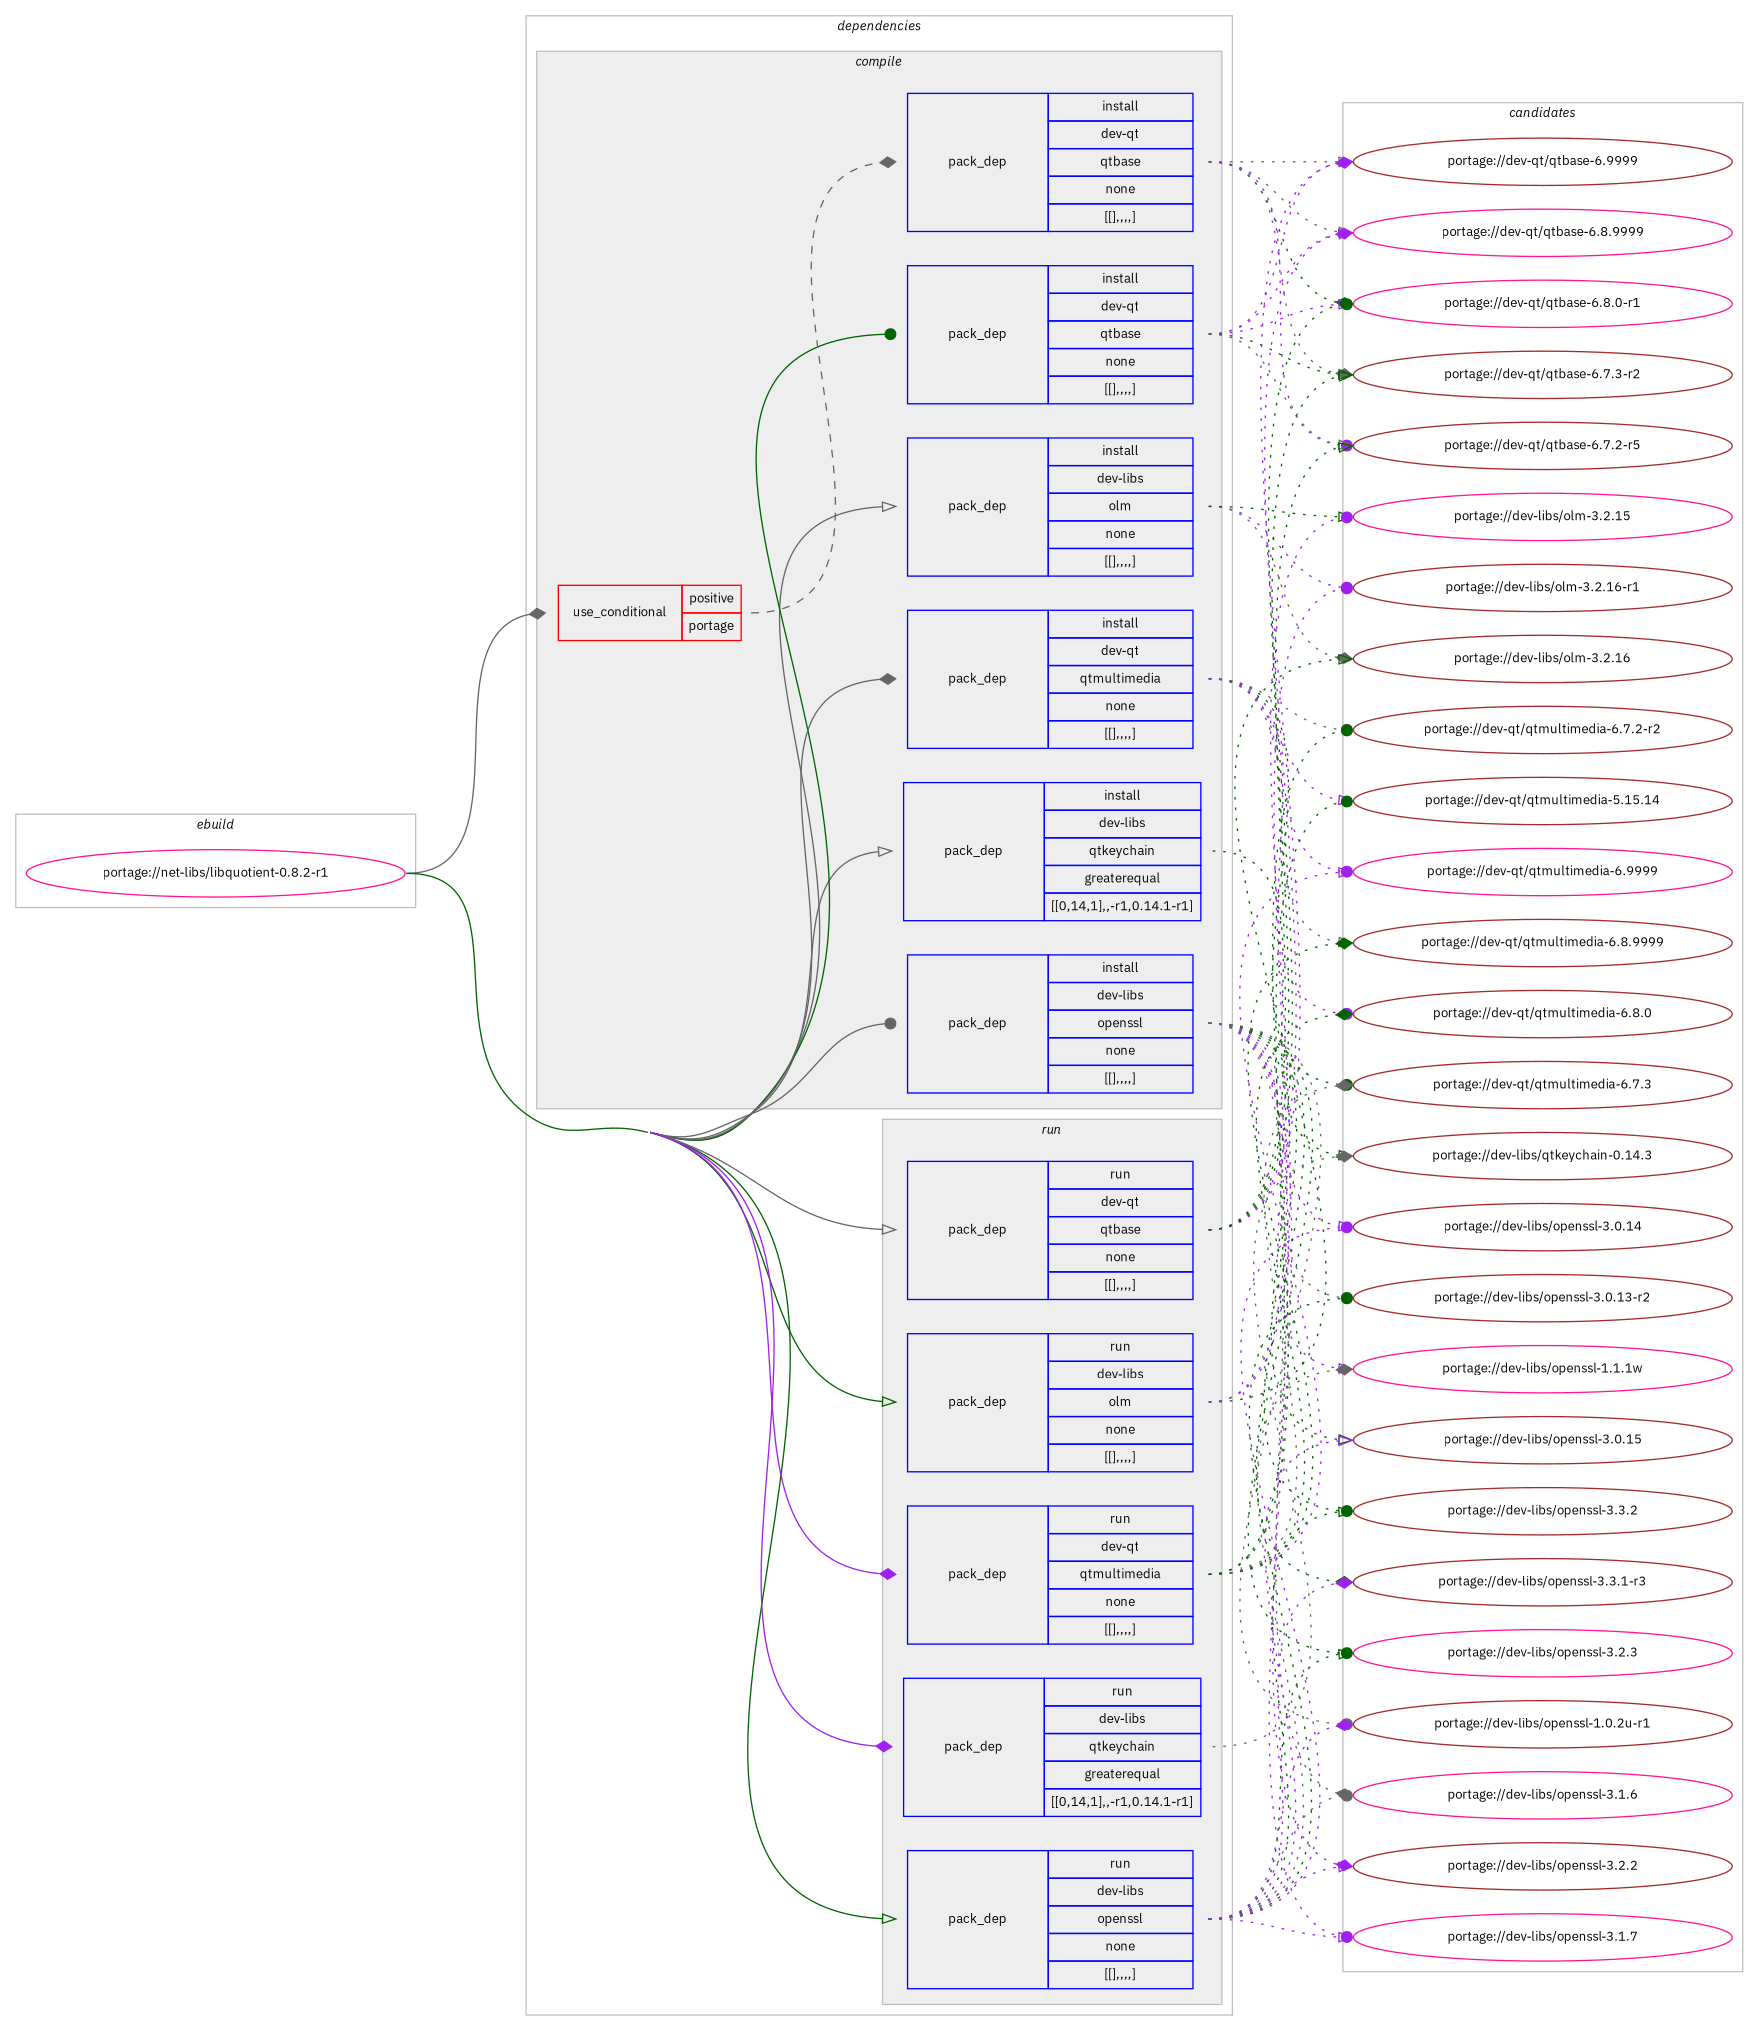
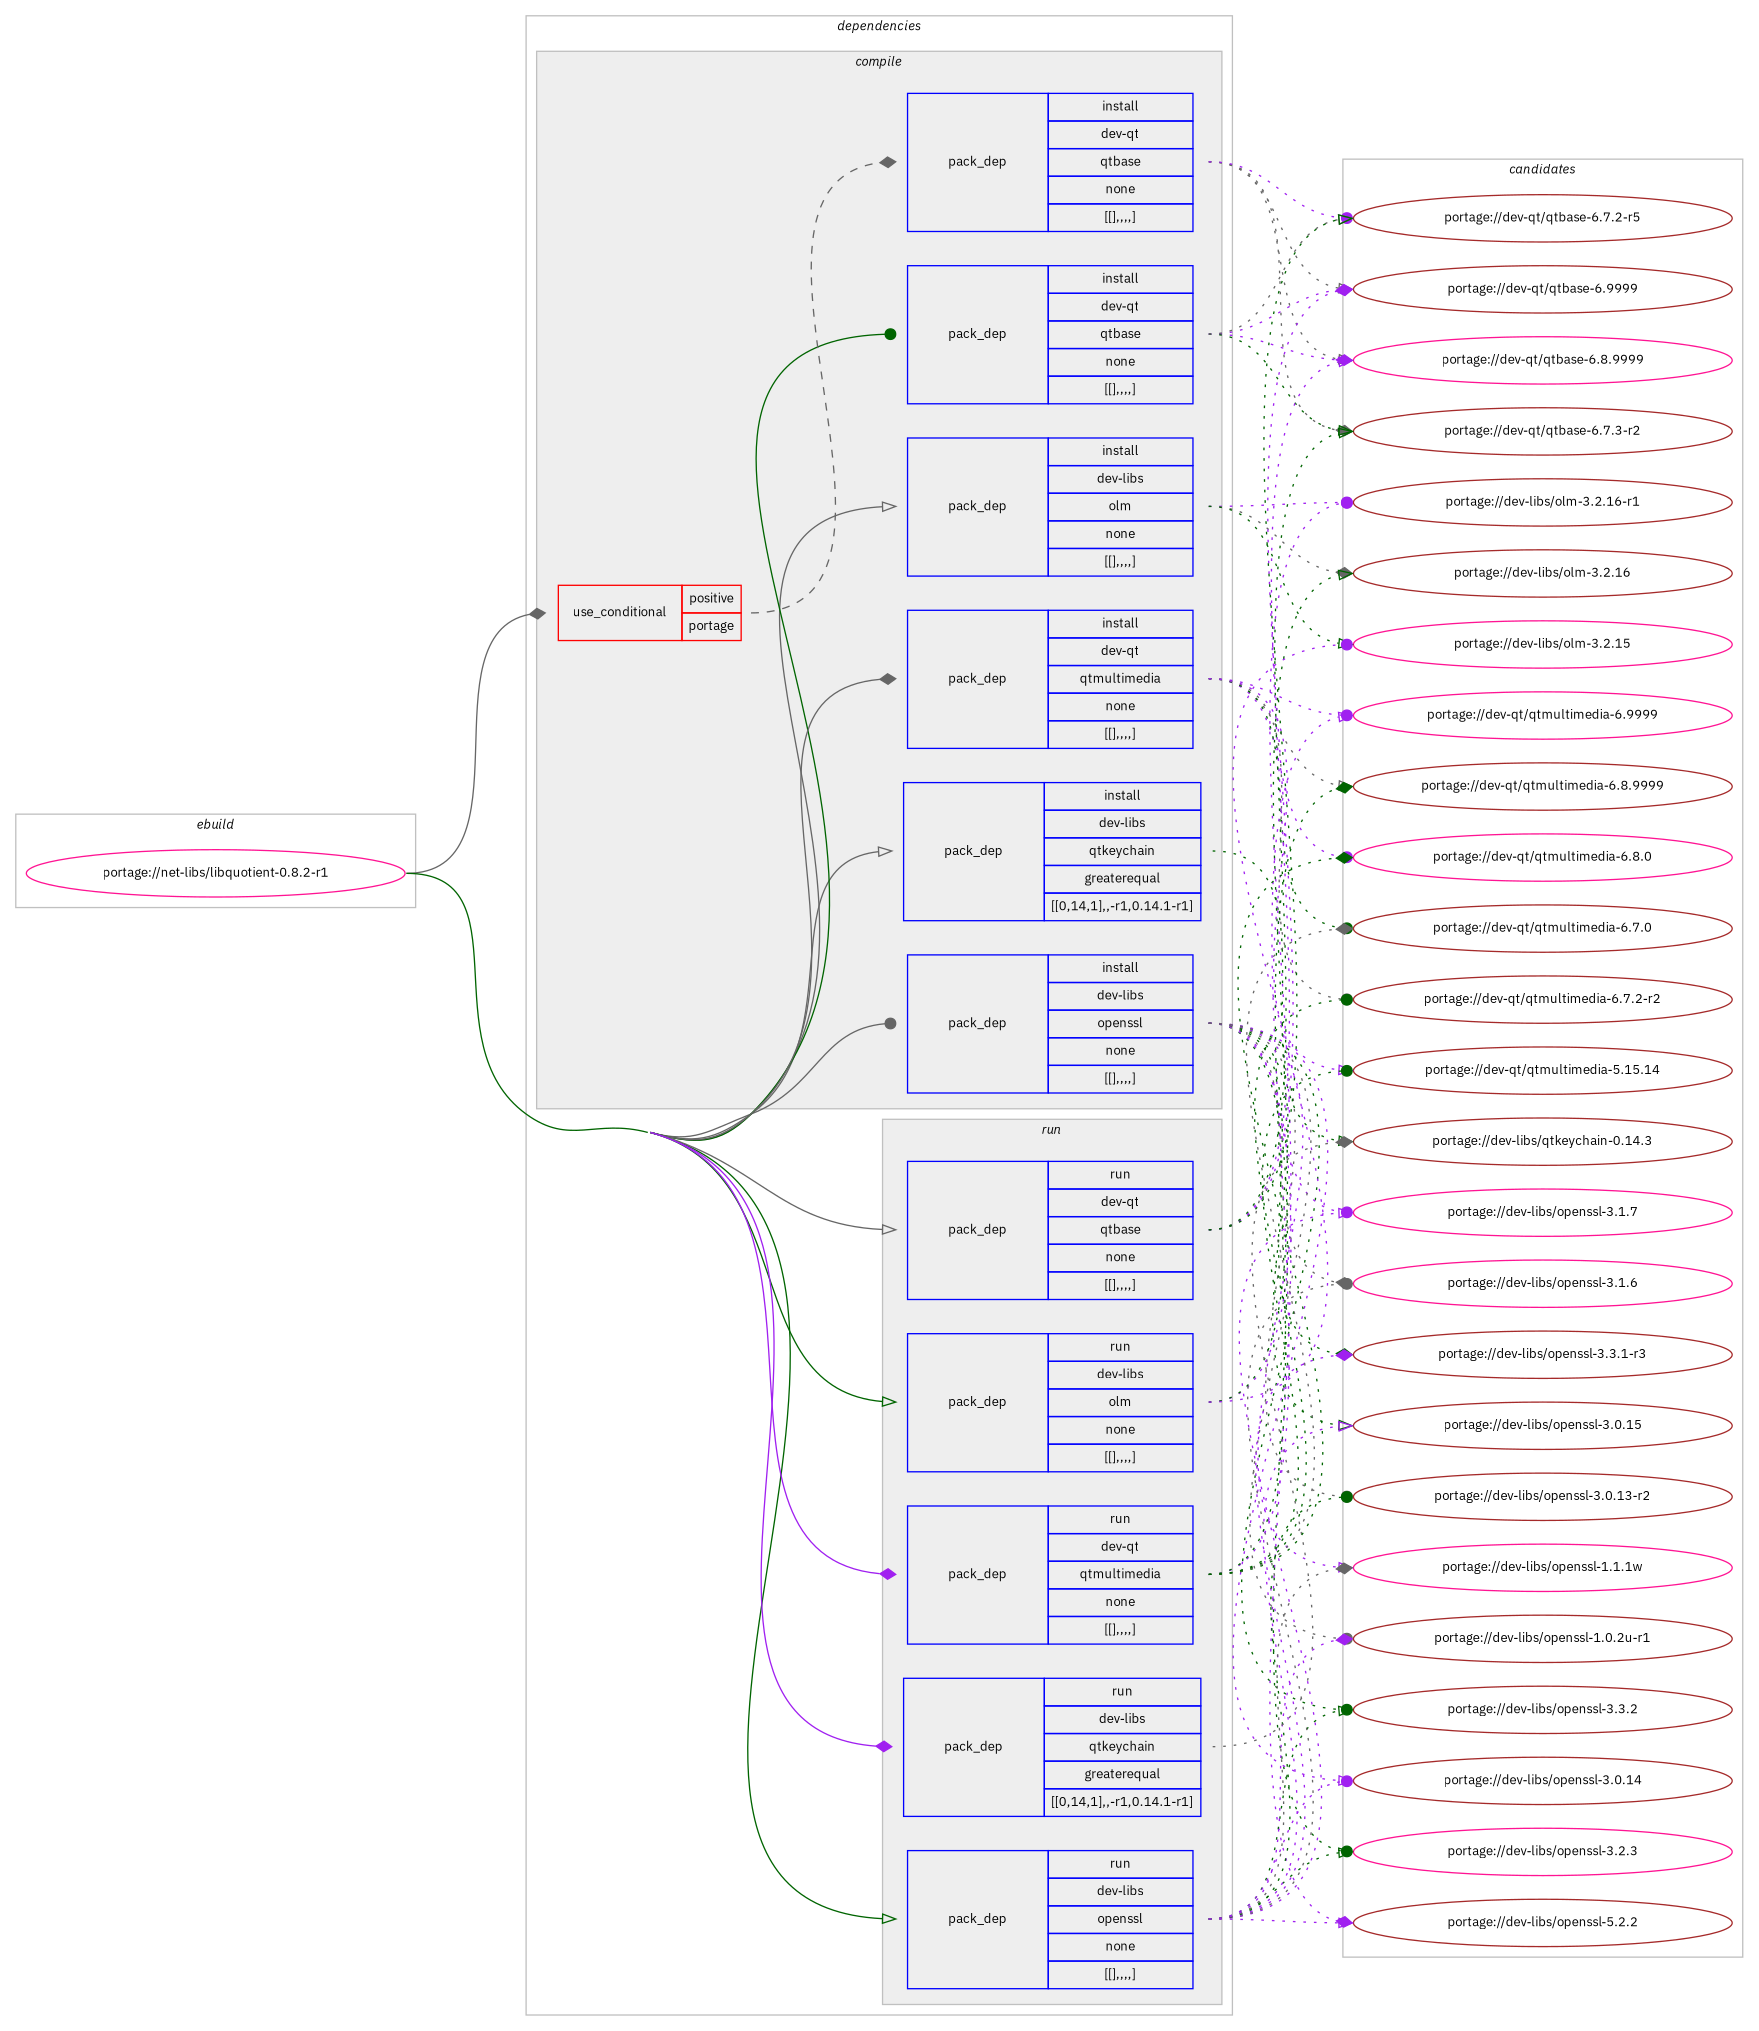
(1543, 304) -> none
(1543, 1014) -> (1543, 858)
(1543, 1085) -> (1543, 929)
(1543, 1866) -> (1543, 1923)
